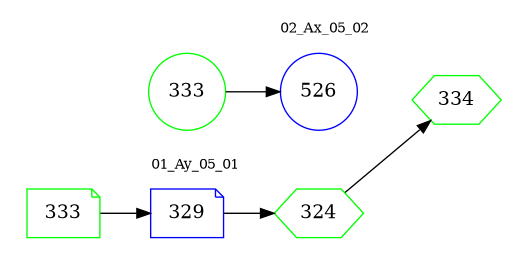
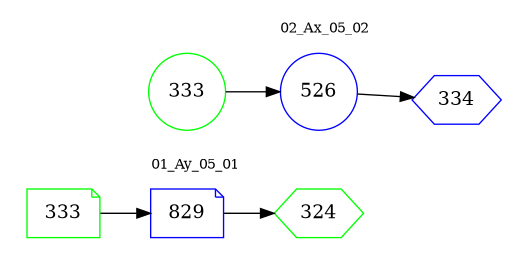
(457, 100) -> (457, 100)
(382, 161) -> (379, 95)
(187, 213) -> (187, 213)
